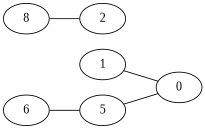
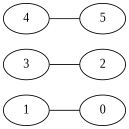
(26, 19) -> (26, 64)
(141, 99) -> none
(26, 110) -> (26, 19)
